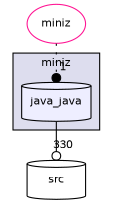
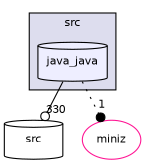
(56, 60) -> (90, 97)
(56, 63) -> (73, 23)
